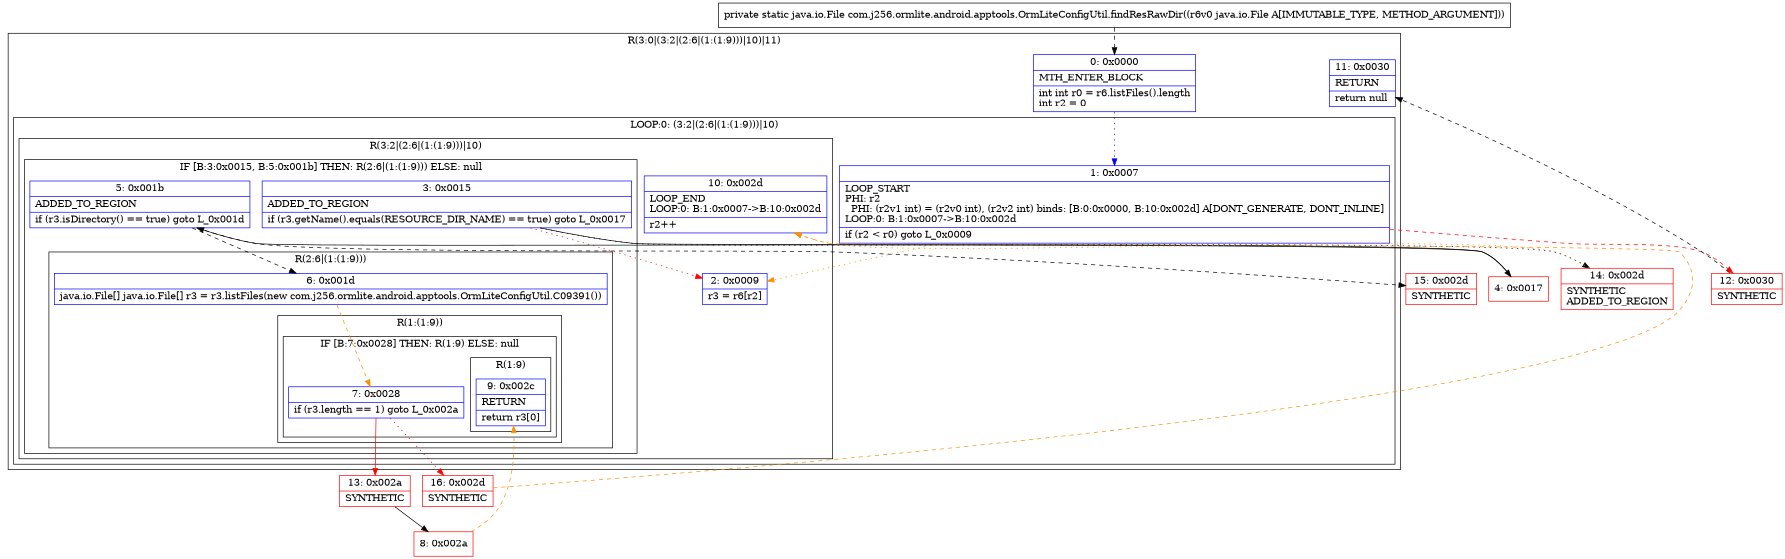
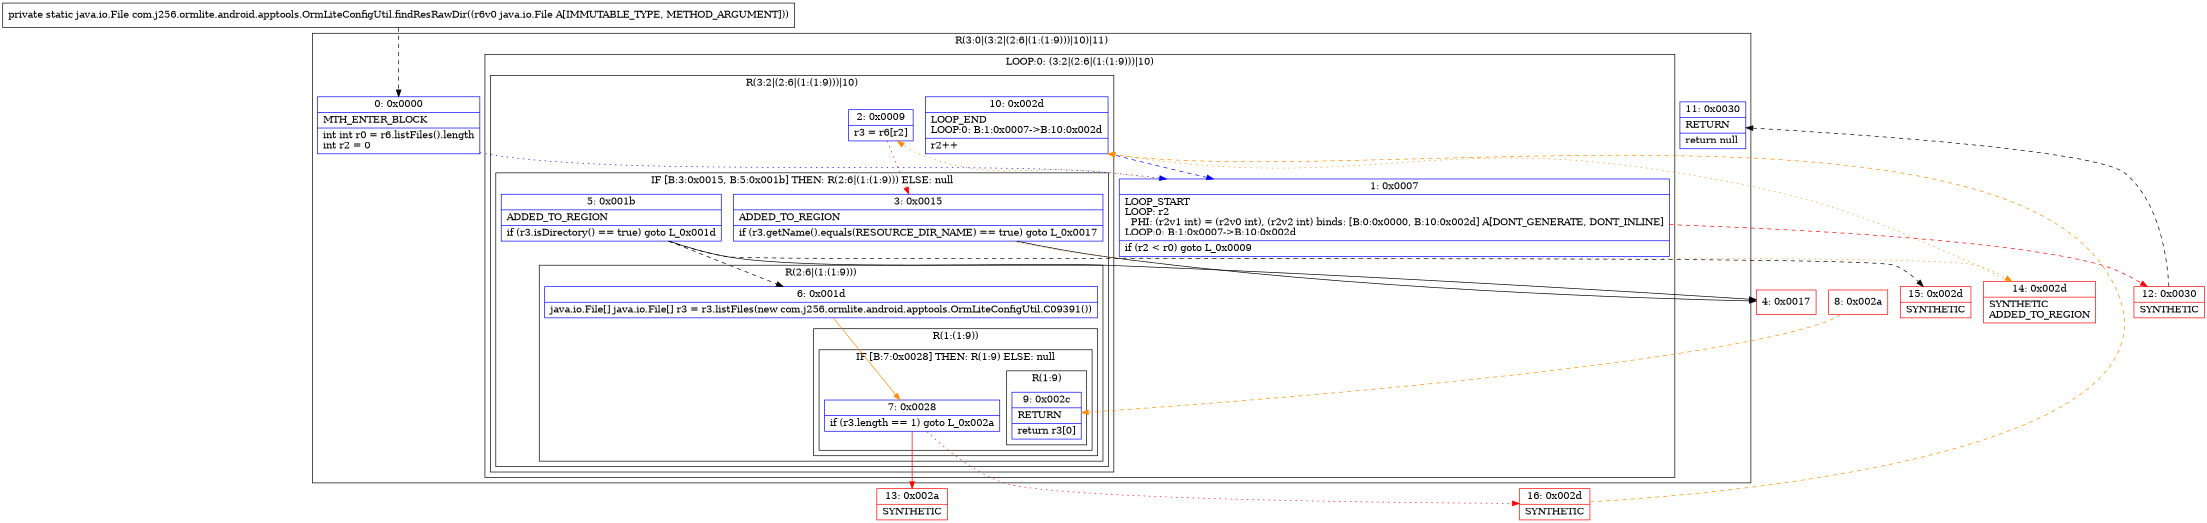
none -> (1157, 166)
(864, 199) -> (1148, 212)
(565, 245) -> (1154, 267)
(1063, 245) -> (1510, 258)
(630, 256) -> (896, 163)
(352, 342) -> (864, 356)
(409, 517) -> none
